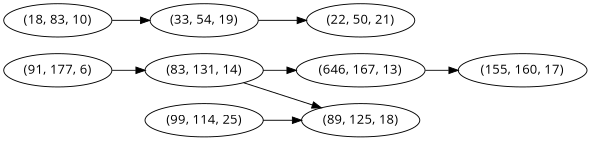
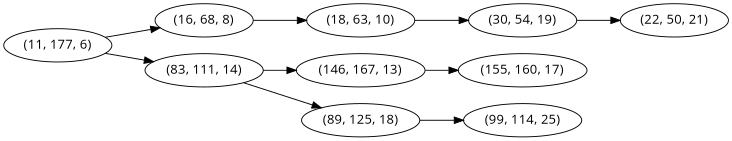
(58, 20) -> (361, 20)
none -> (204, 20)
(204, 20) -> (523, 20)
(58, 70) -> (58, 45)
(204, 70) -> (204, 70)
(361, 70) -> (361, 70)
(278, 120) -> (437, 120)
